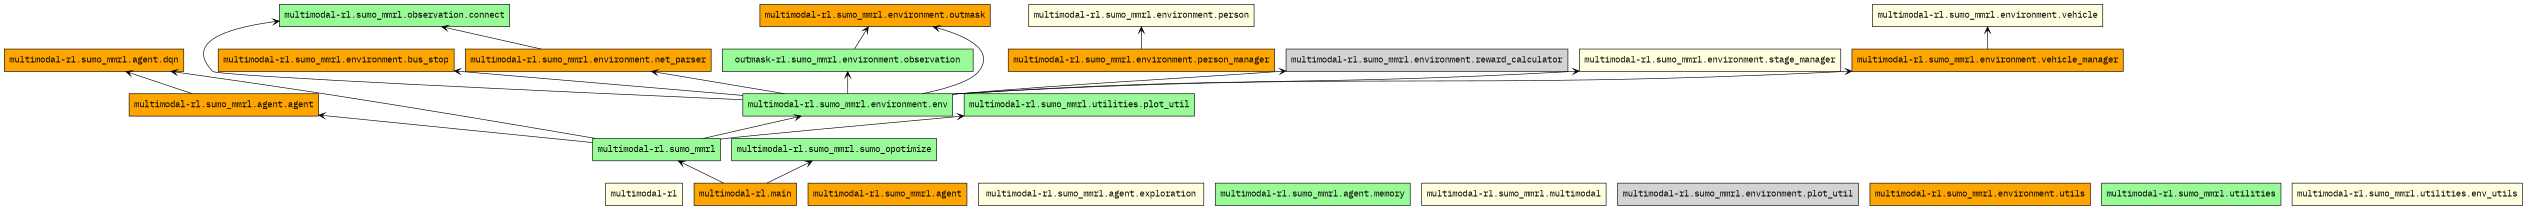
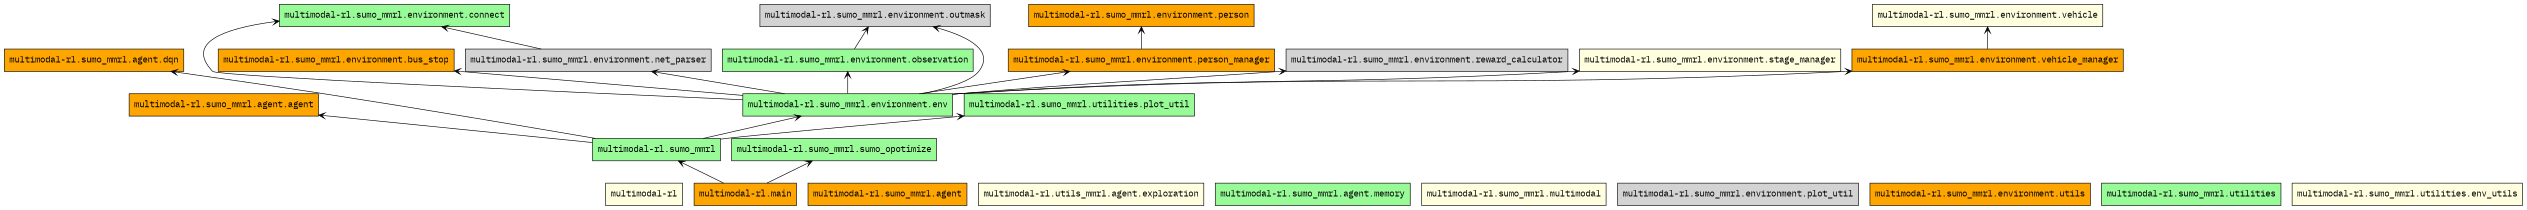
(395, 16) -> (395, 16)
(875, 16) -> (875, 16)
(1141, 16) -> (1141, 16)
(588, 60) -> (588, 60)
(848, 60) -> (848, 60)
none -> (991, 83)
(162, 84) -> none
(1091, 194) -> (1091, 194)
